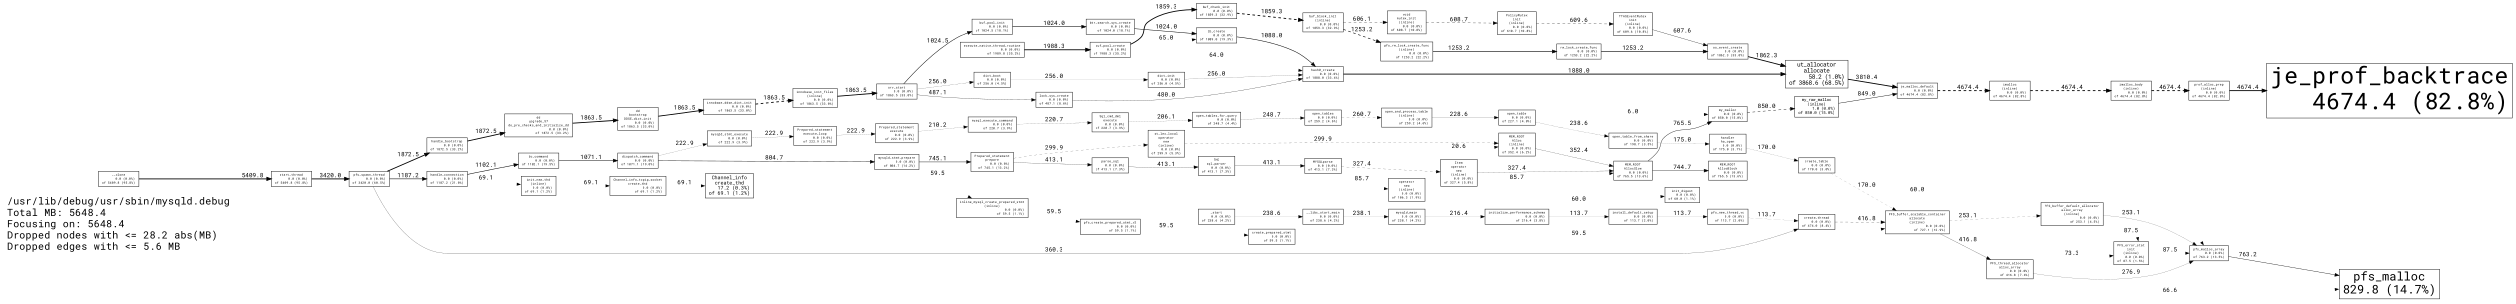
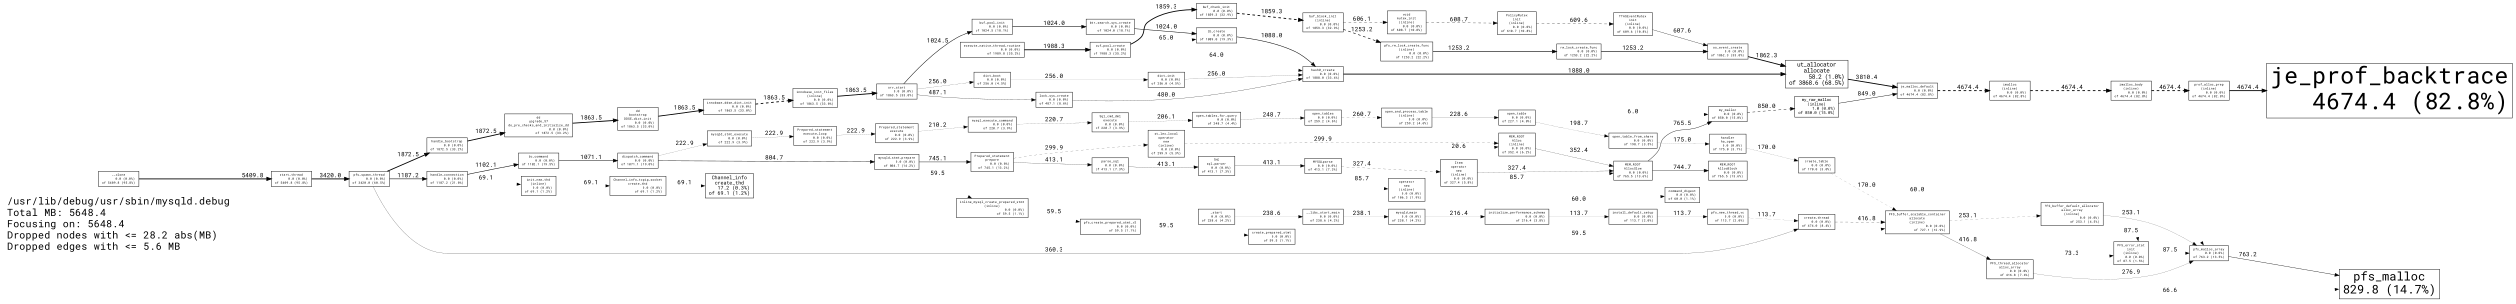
(1579, 123) -> (1579, 123)
(1682, 195) -> (1682, 195)
